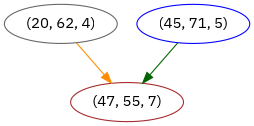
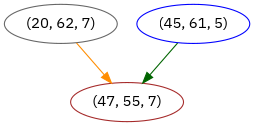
(61, 24) -> (61, 24)
(193, 24) -> (193, 24)
